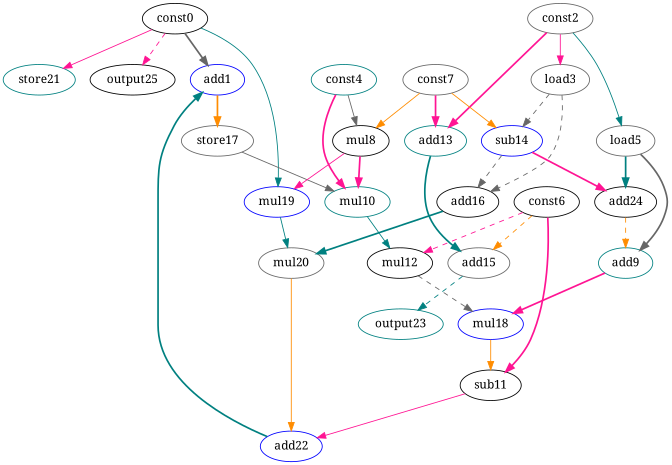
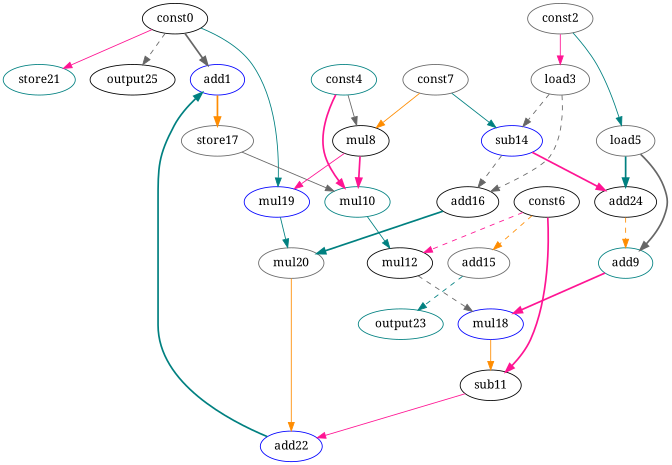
(156, 45) -> (156, 45)
(474, 111) -> (470, 108)
(436, 141) -> none
